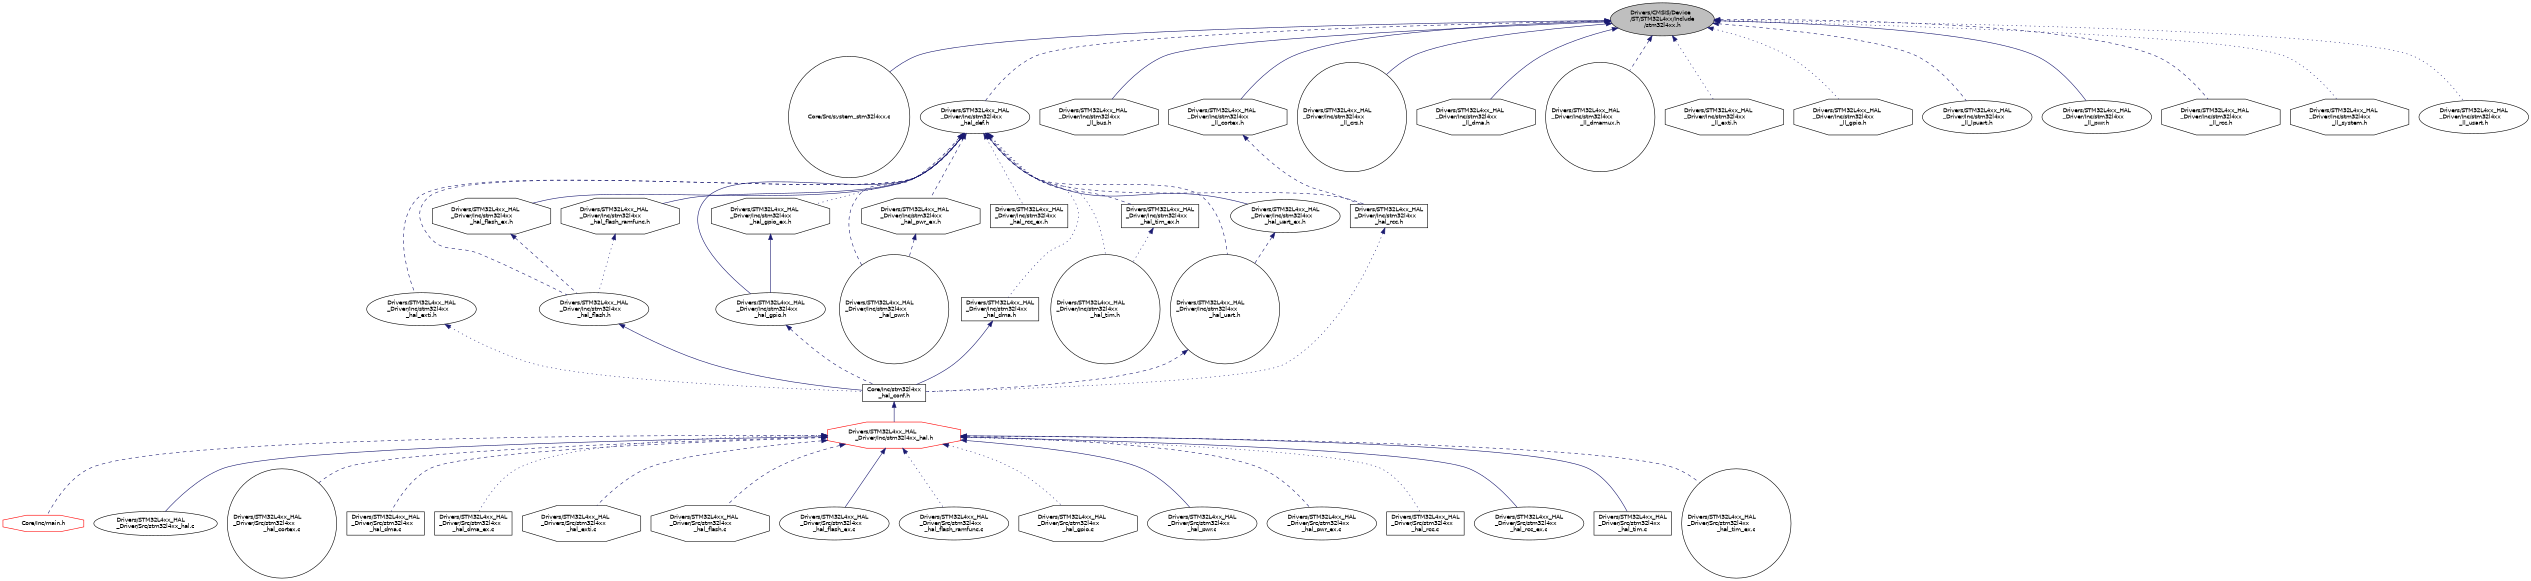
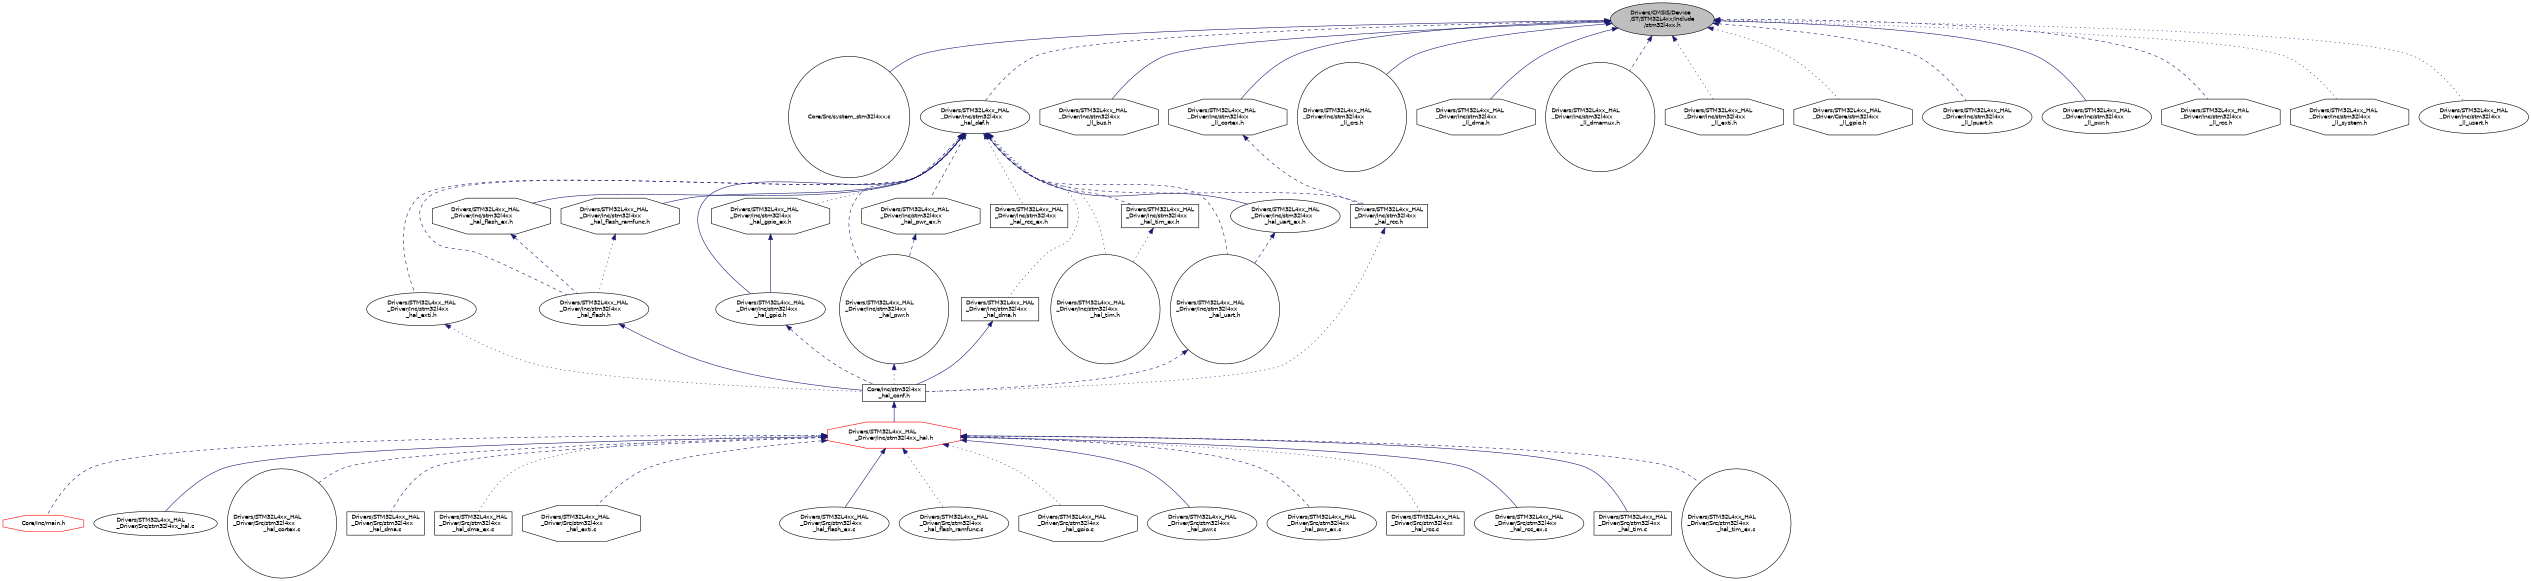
(1853, 117) -> (1853, 117)
none -> (894, 377)
(582, 524) -> (582, 524)
(710, 524) -> none
